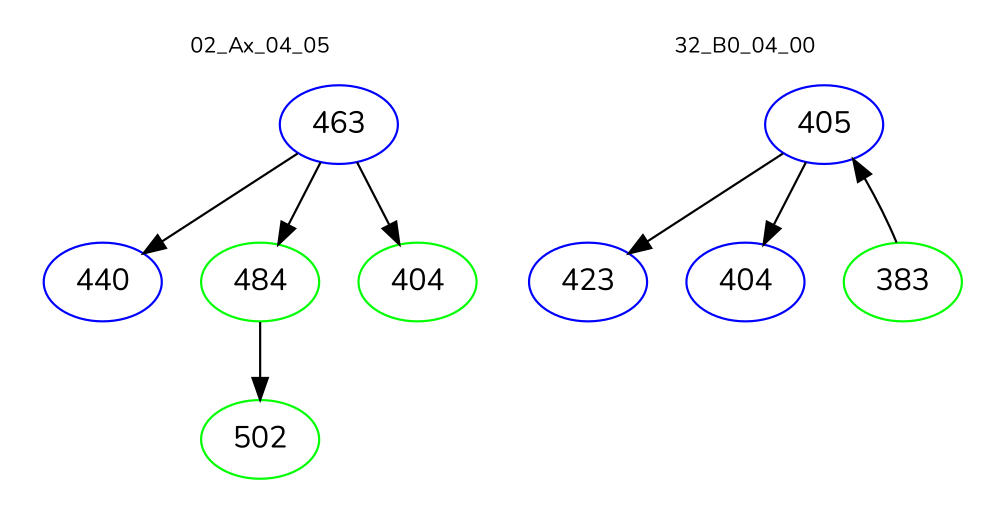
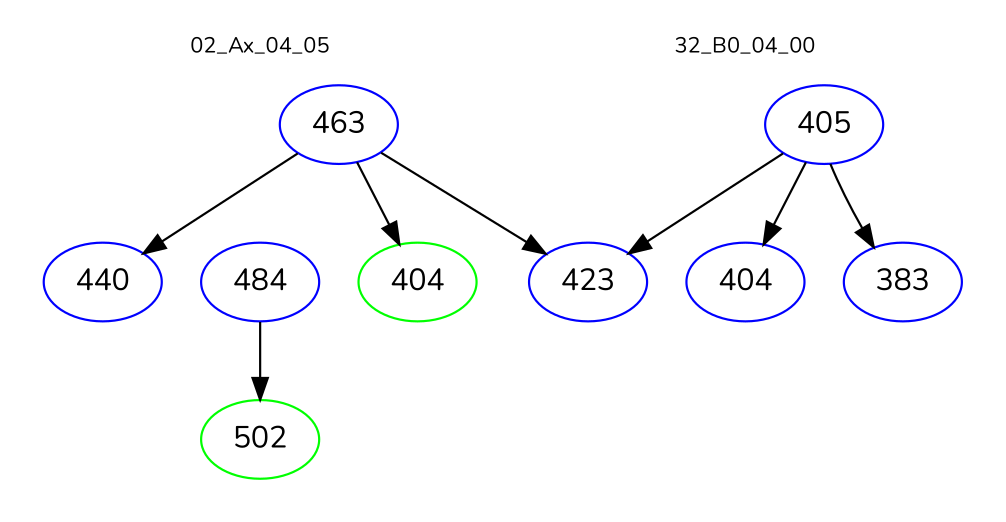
(305, 194) -> (454, 197)
(882, 210) -> (845, 196)
(260, 282) -> (260, 282)
(903, 282) -> (903, 282)
